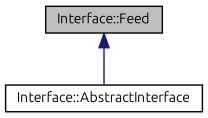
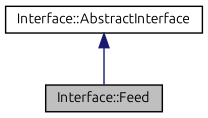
(104, 66) -> (104, 66)
